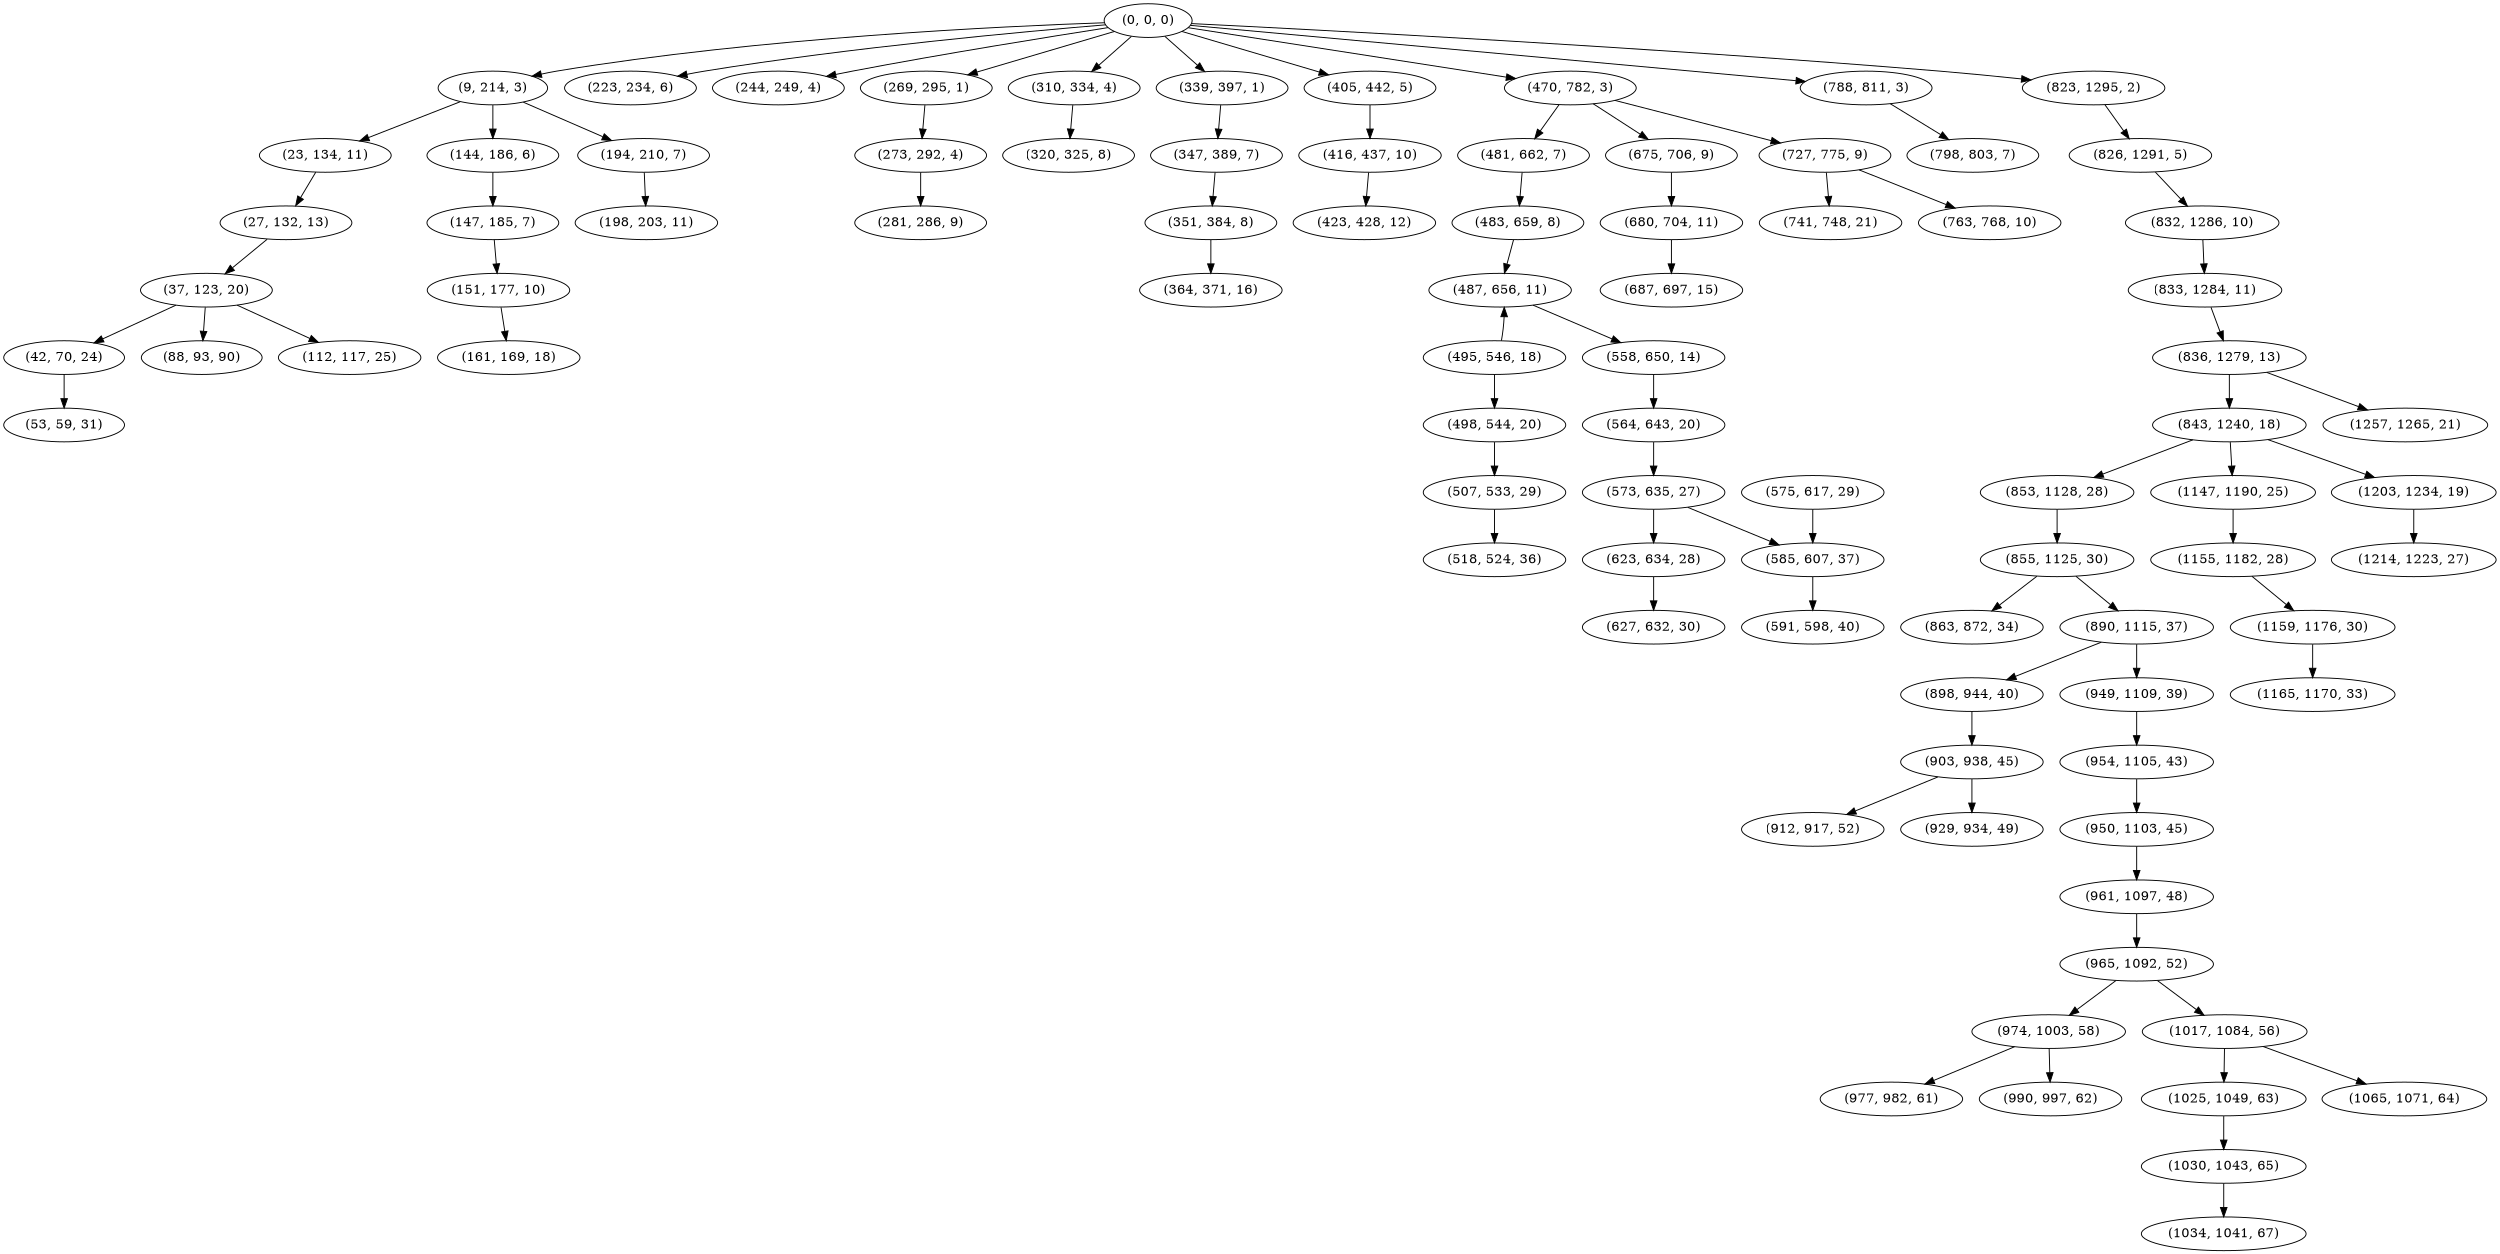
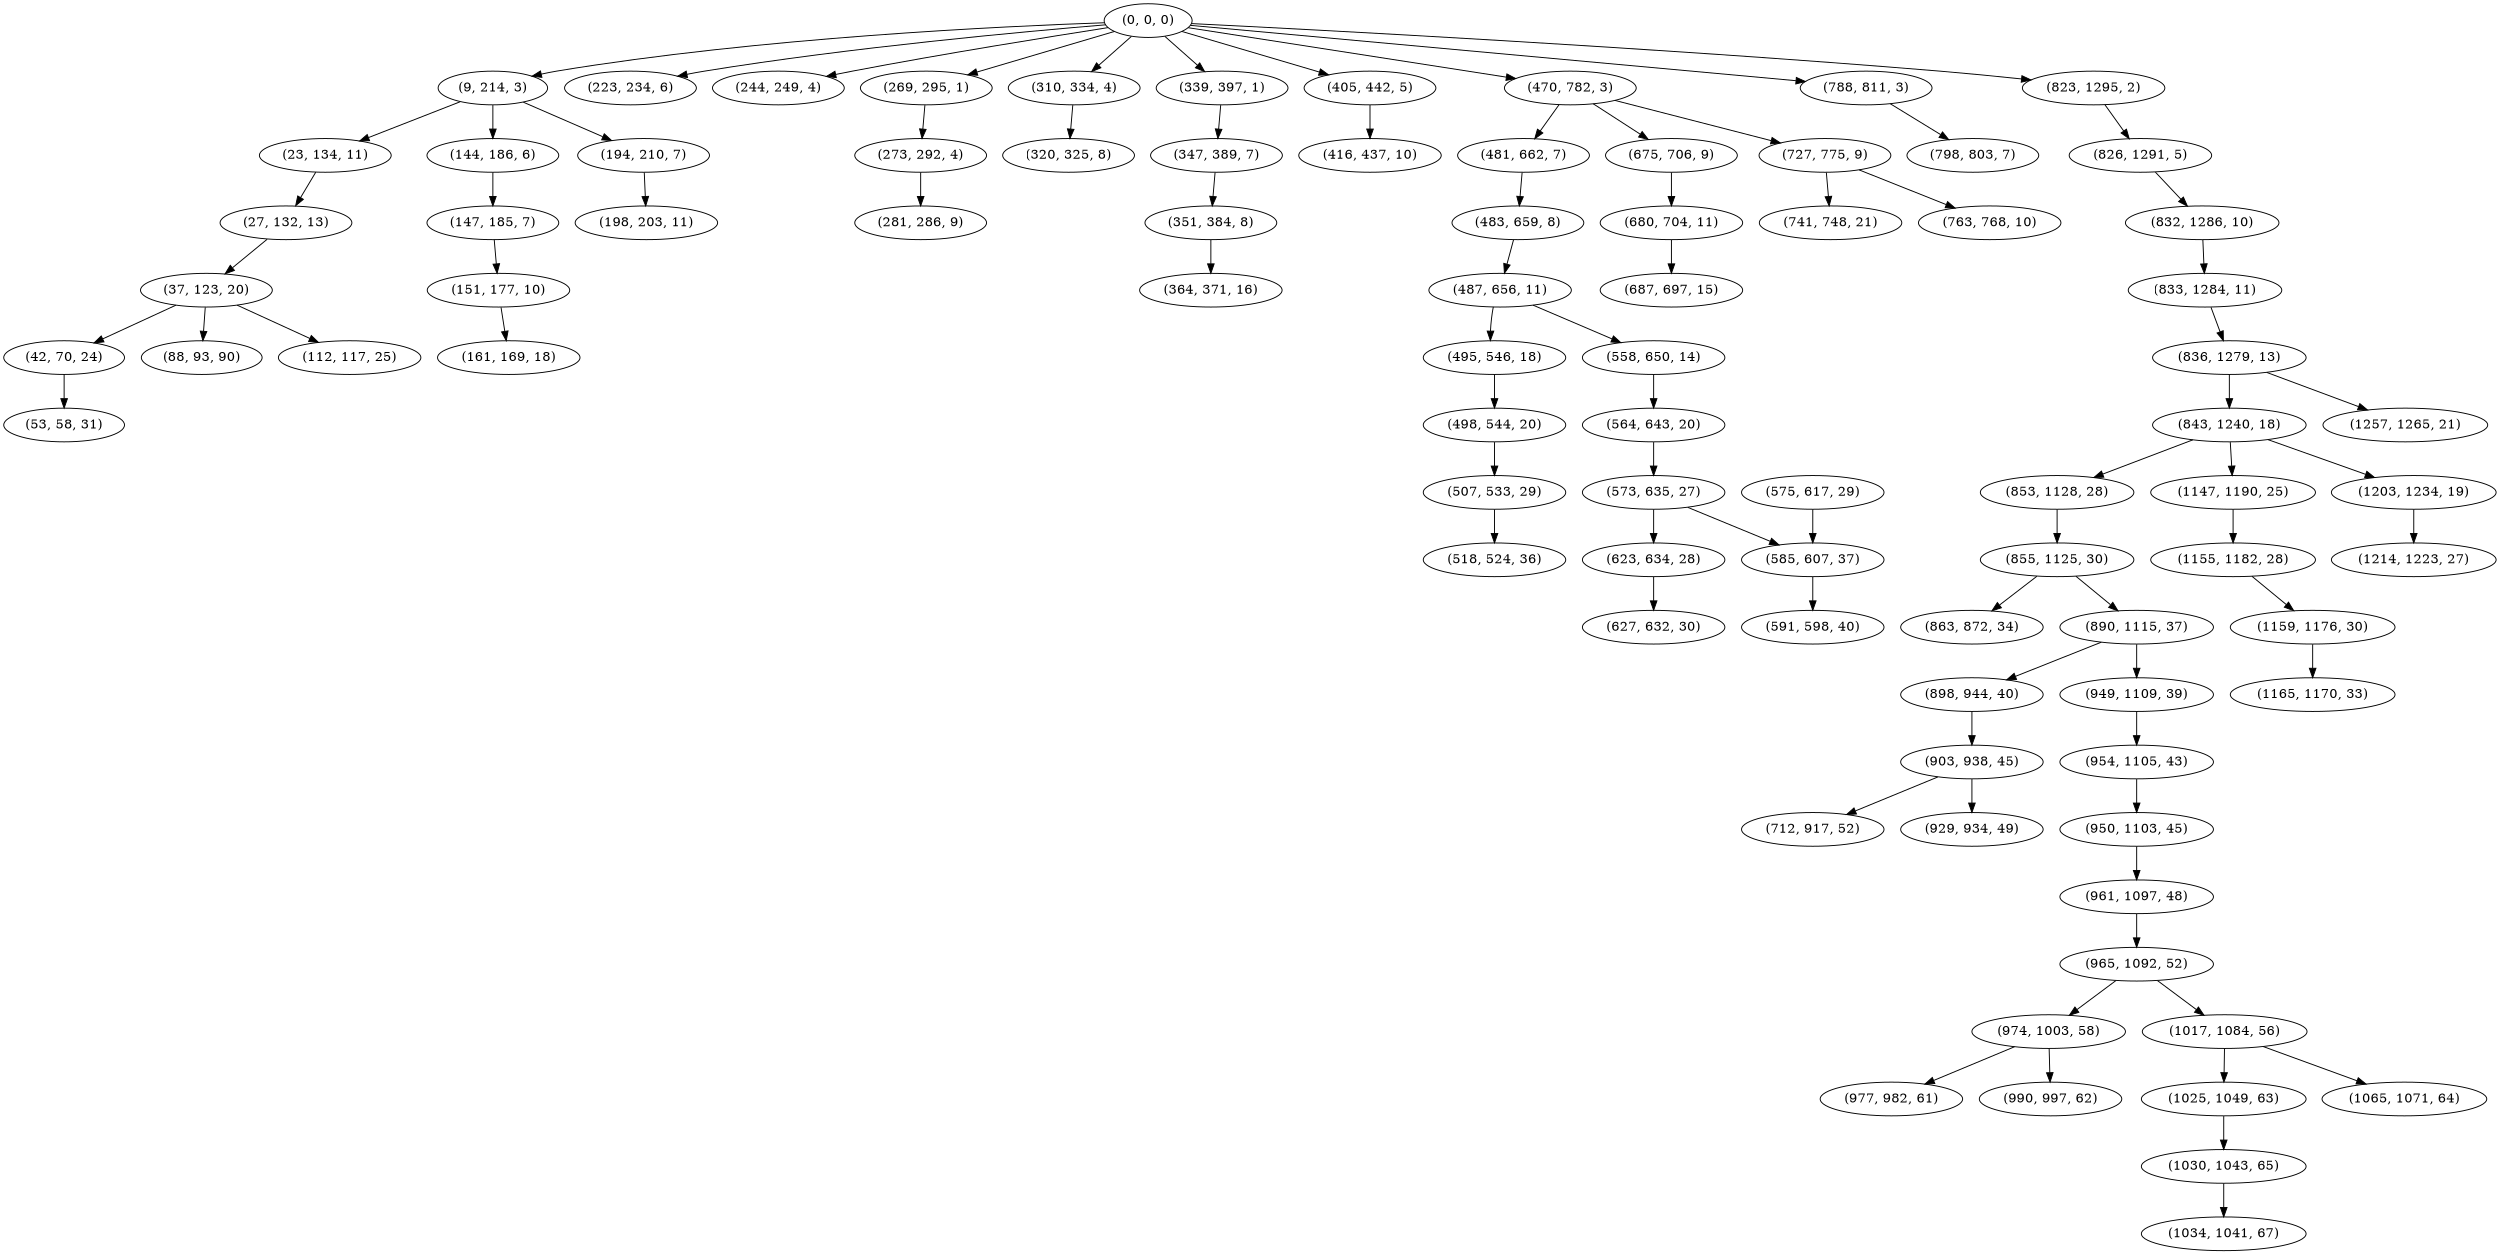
(1364, 223) -> none
(1503, 329) -> (1491, 319)
(64, 425) -> (64, 425)
(1813, 829) -> (1813, 829)
